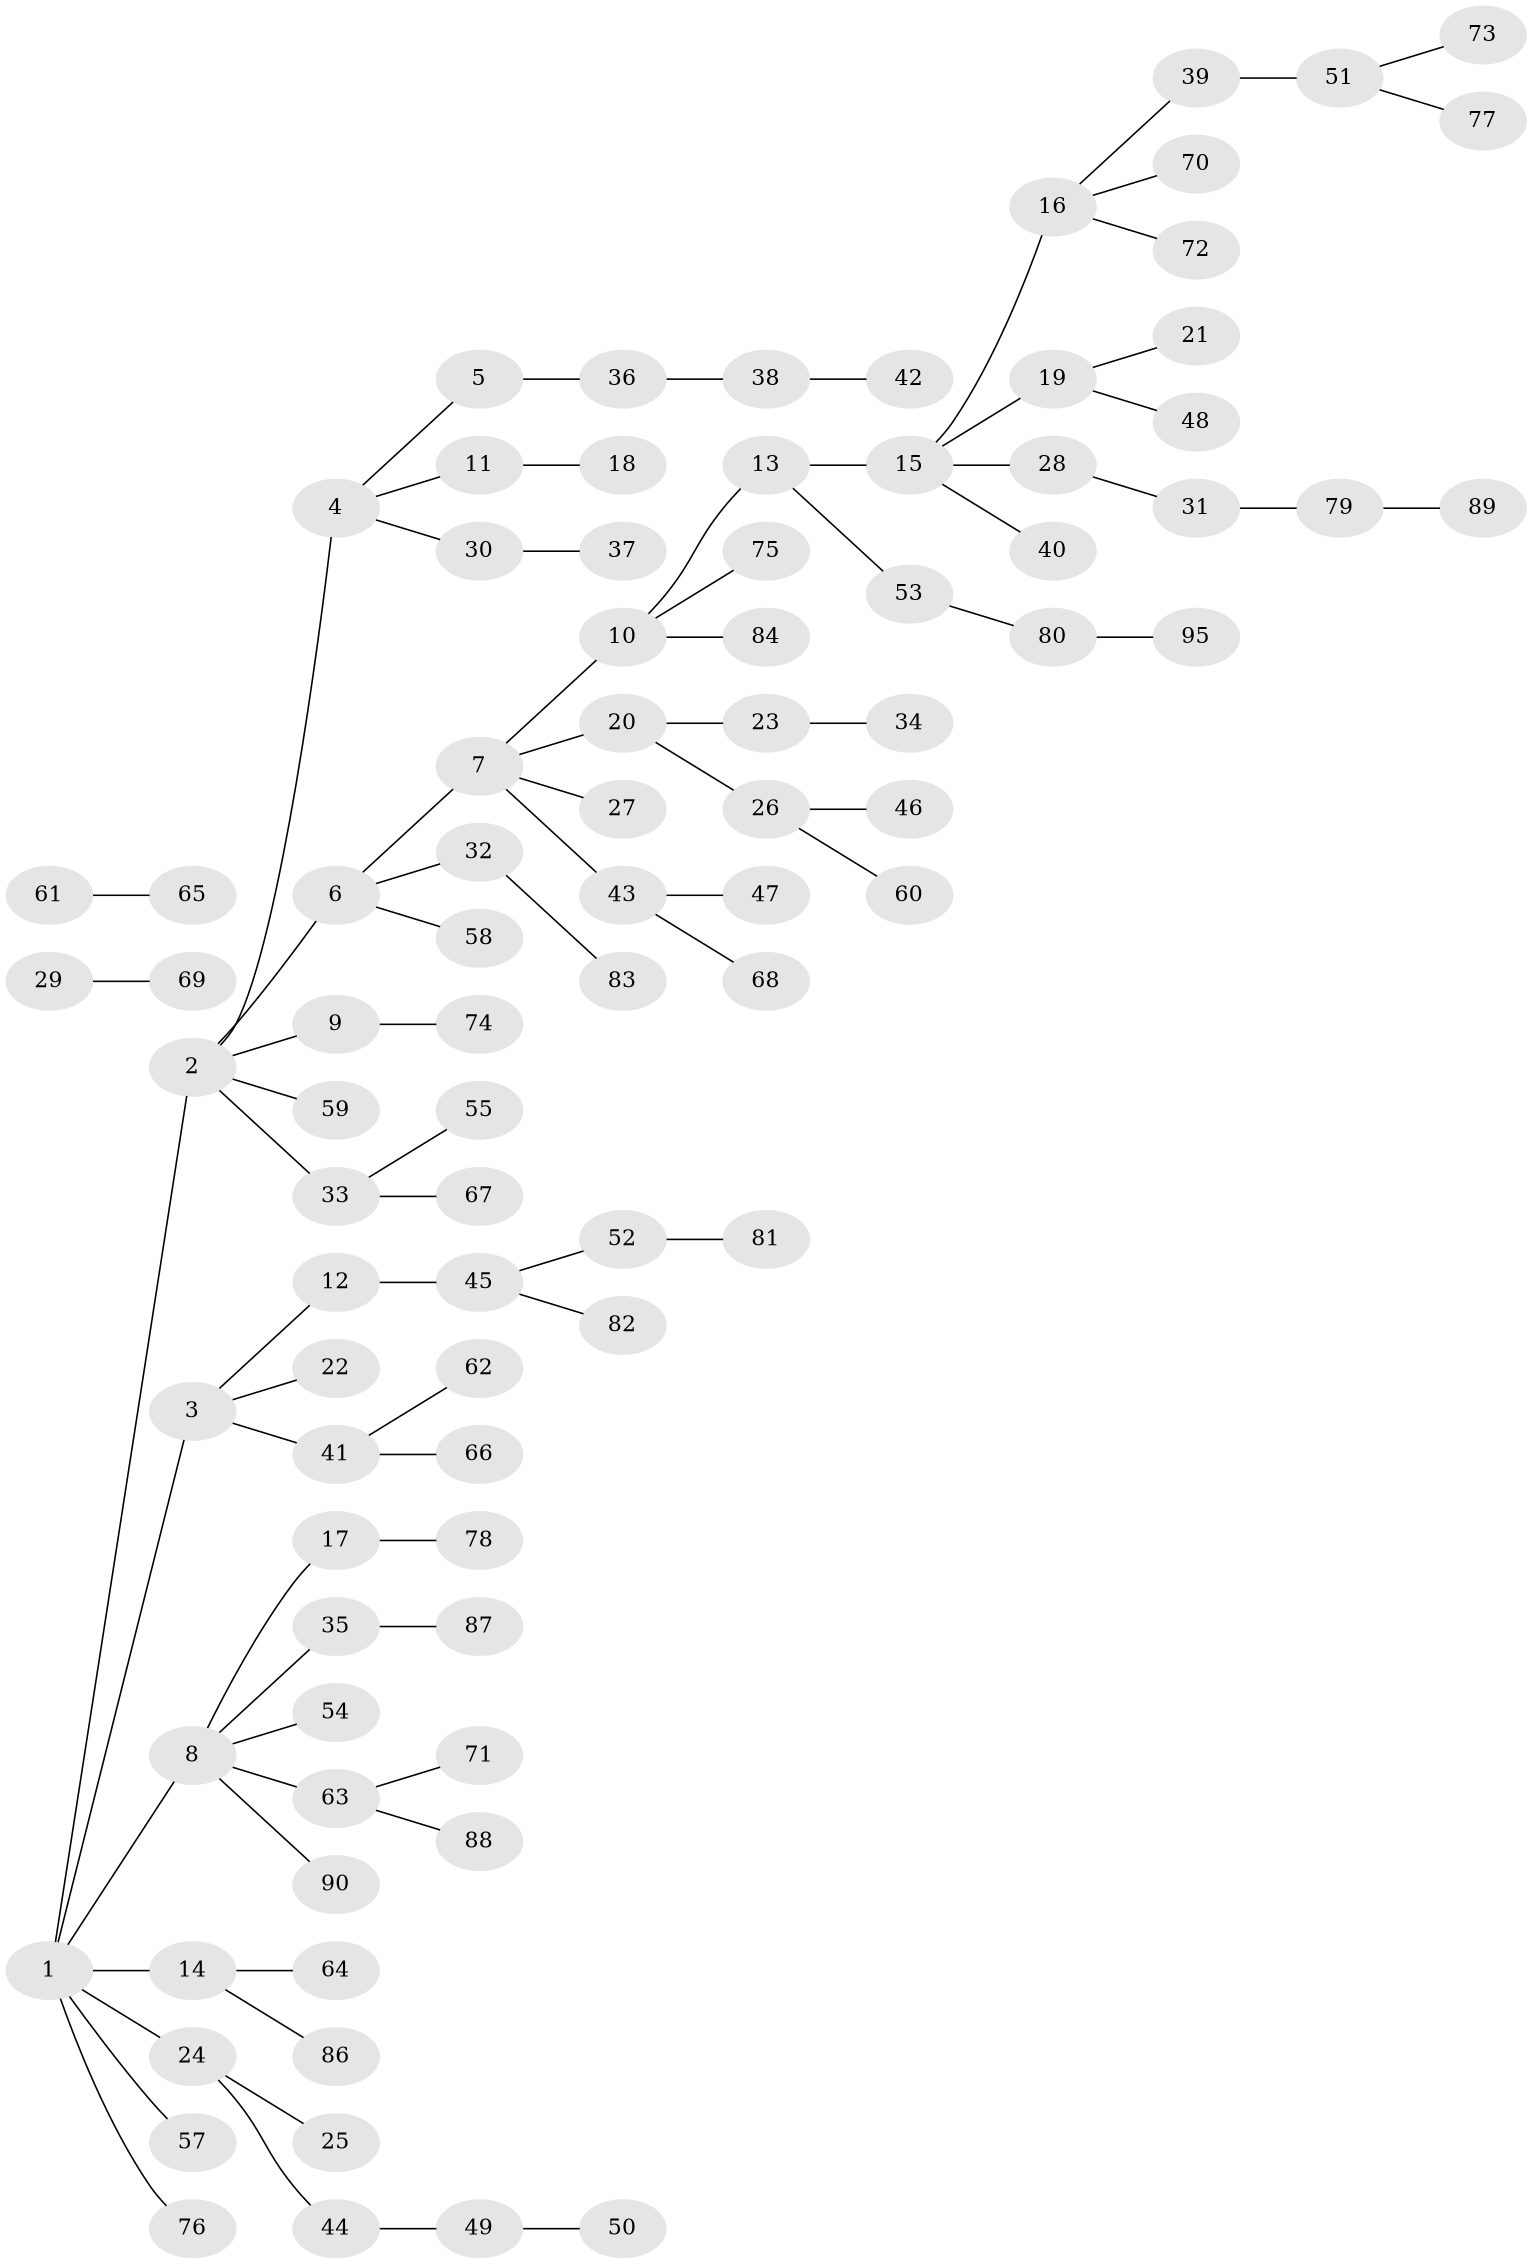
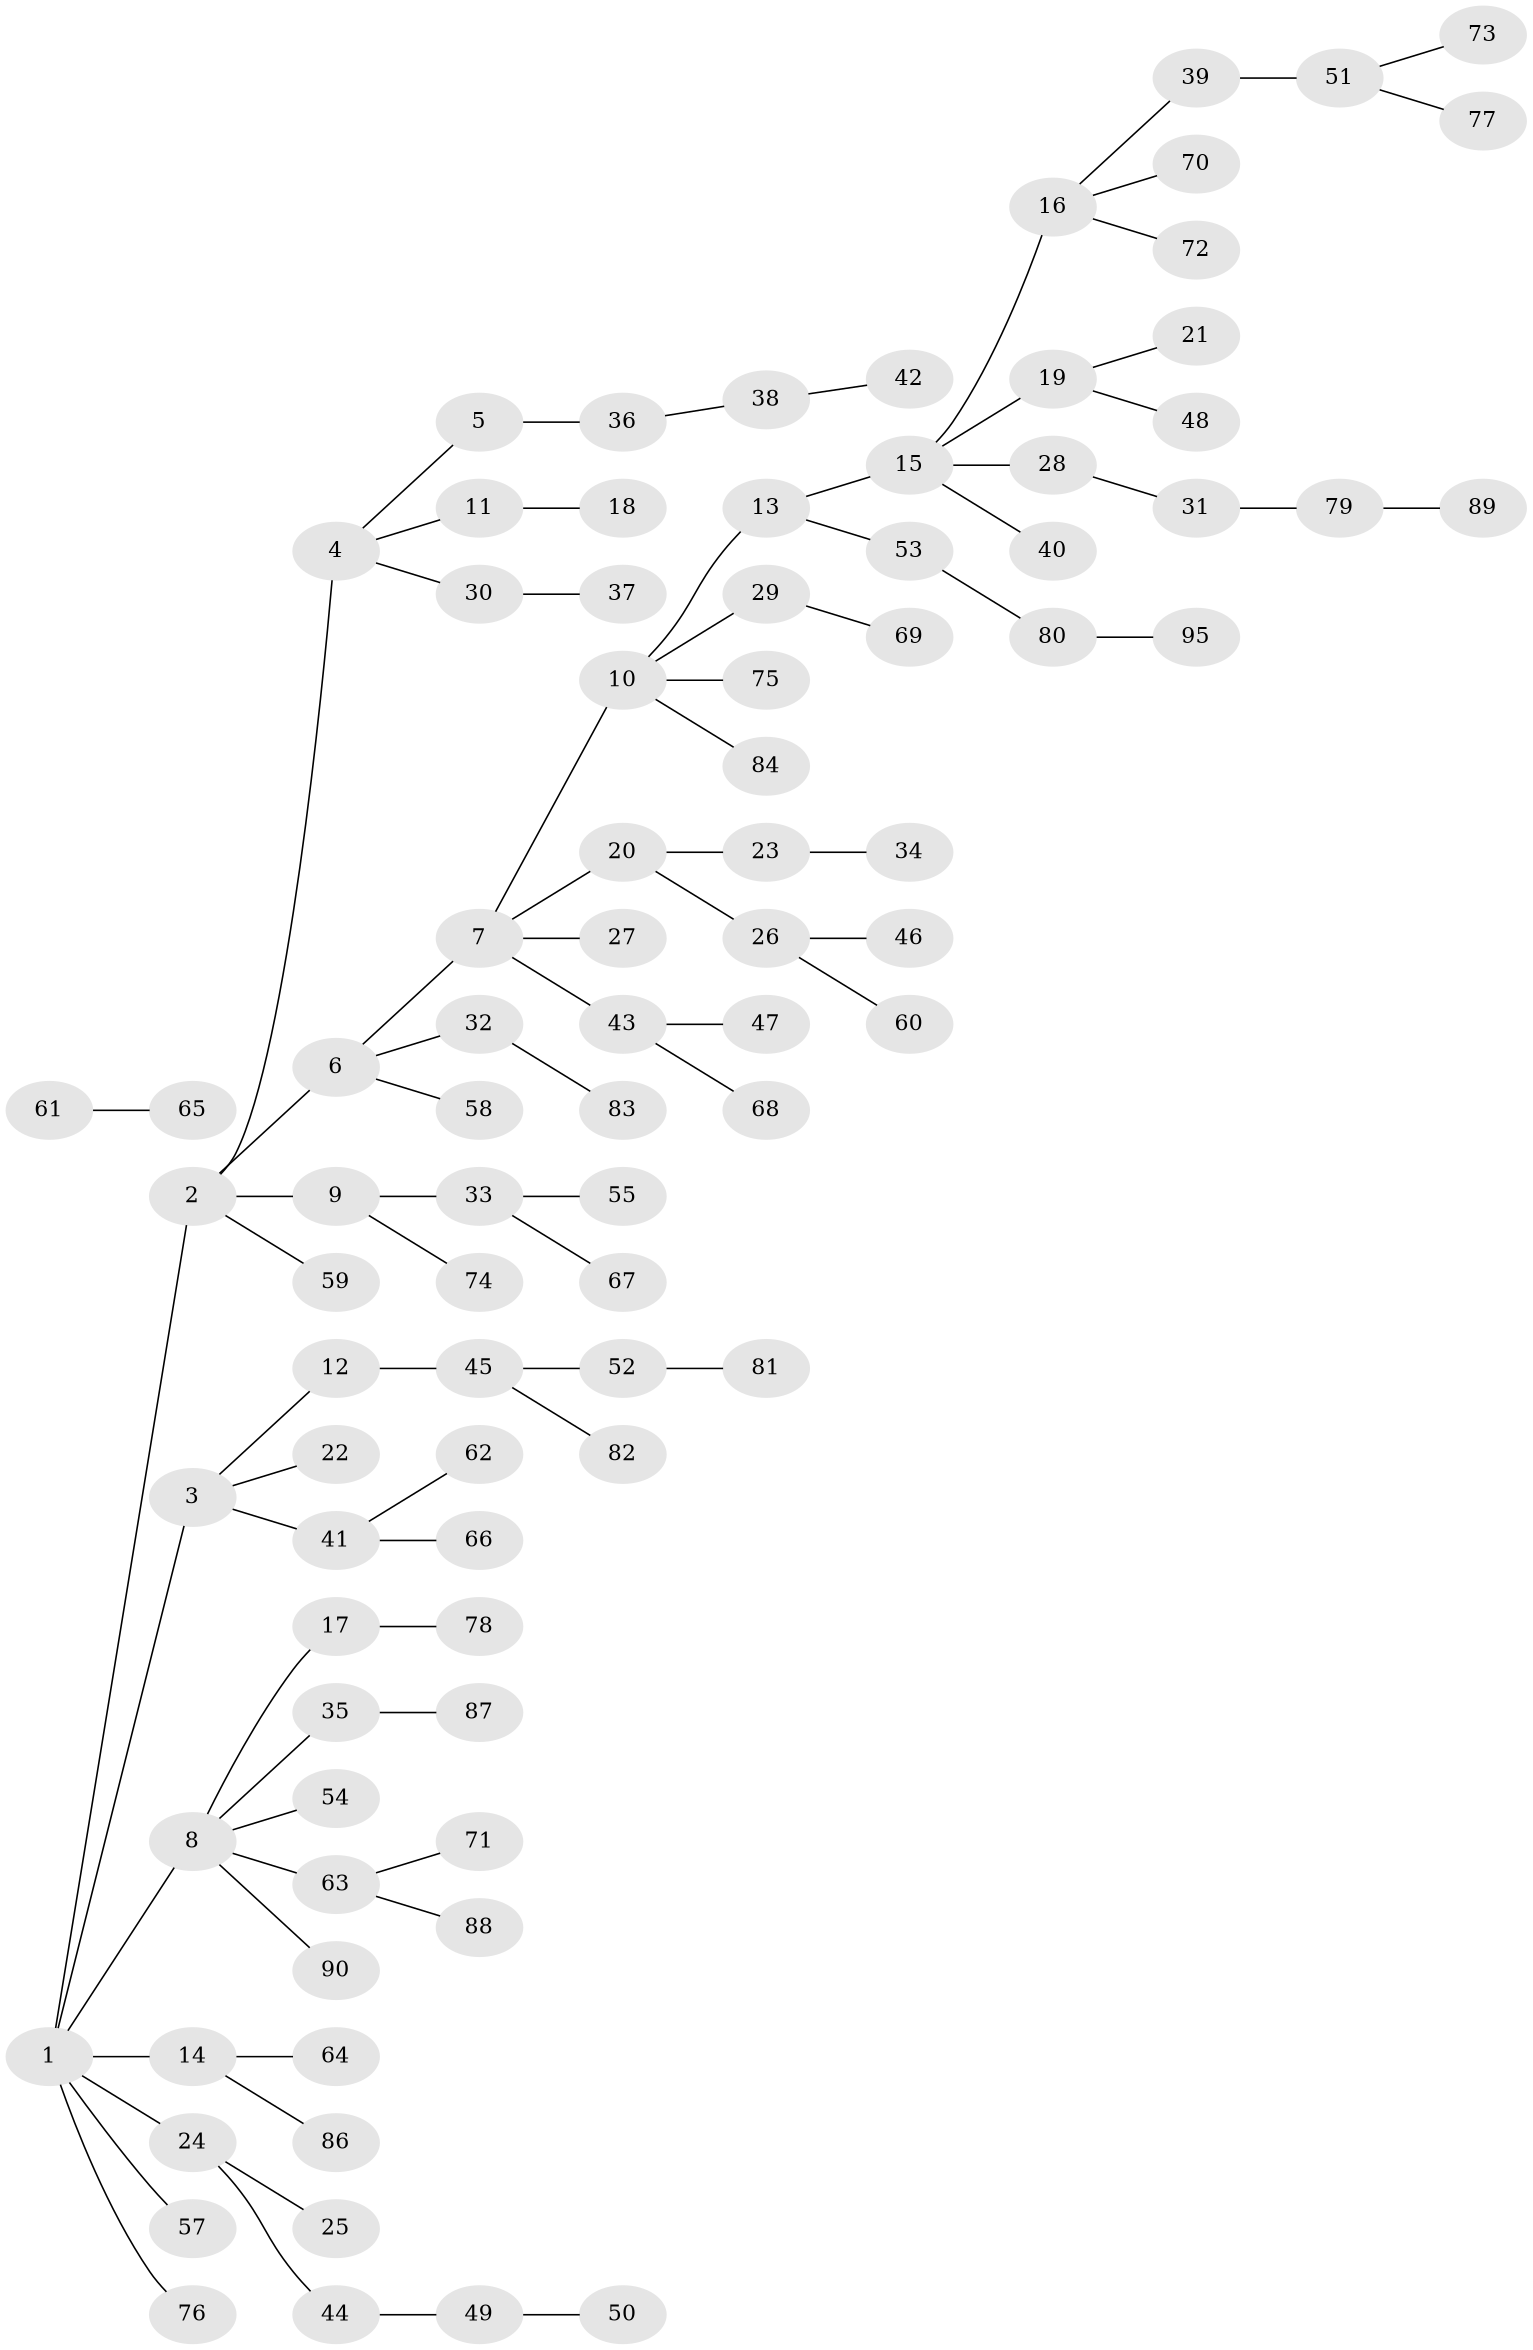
none -> (695, 637)
(265, 1132) -> (408, 1196)
